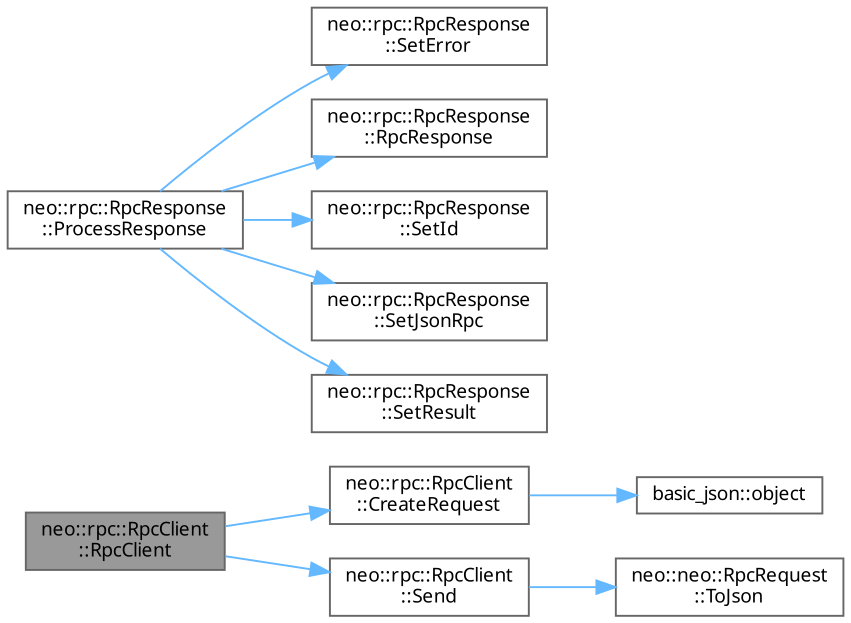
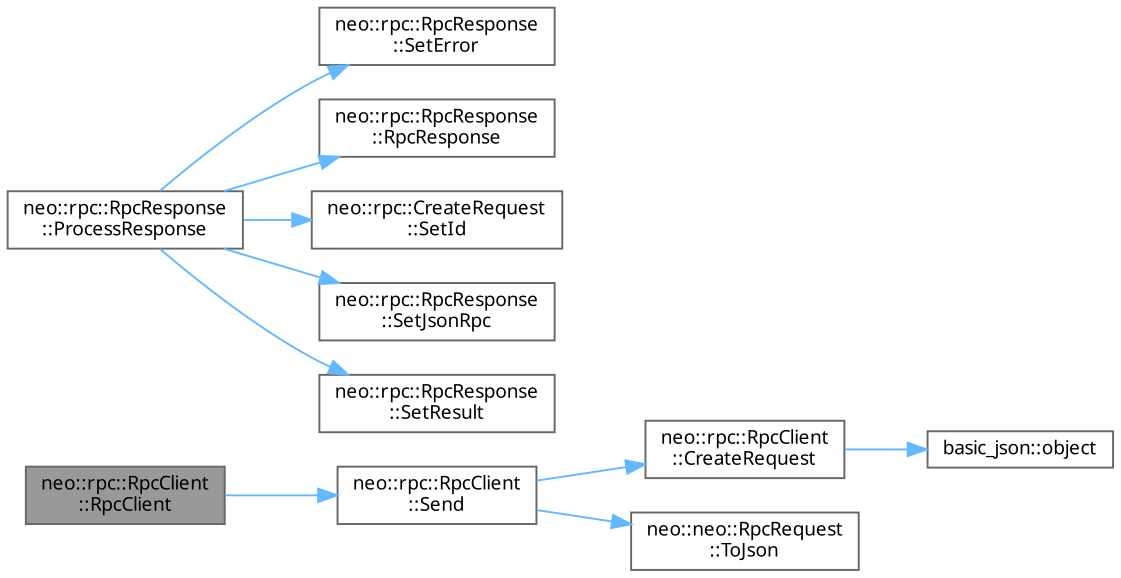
(429, 220) -> (437, 220)
(268, 520) -> (582, 474)
